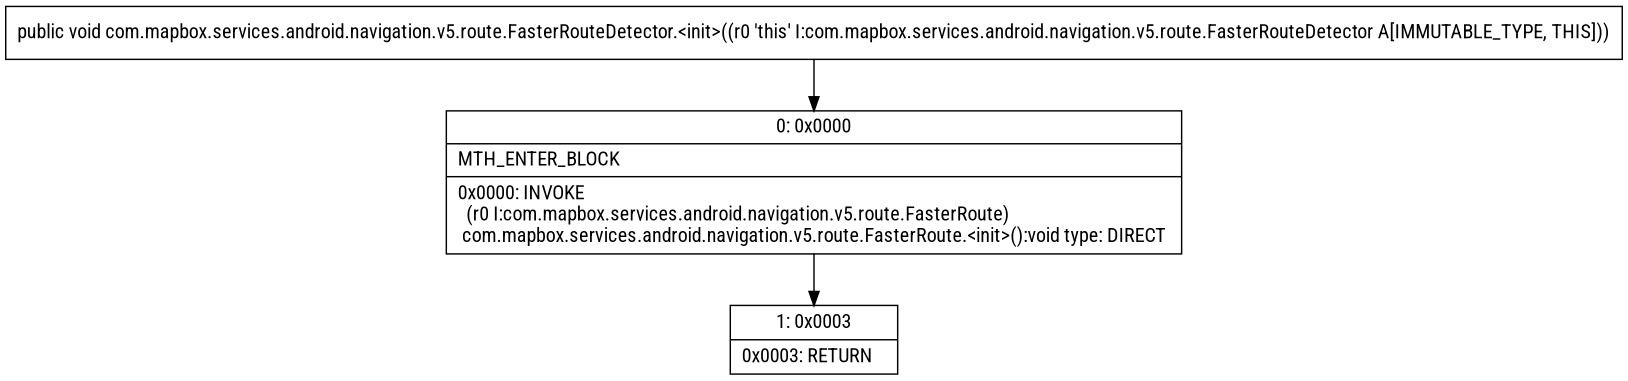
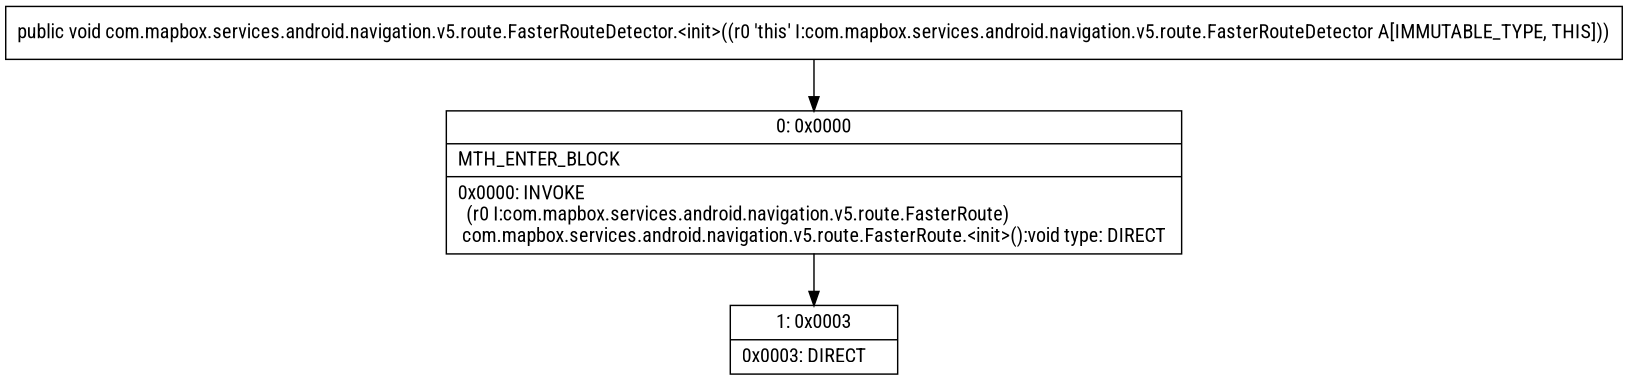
(814, 356) -> (810, 356)
